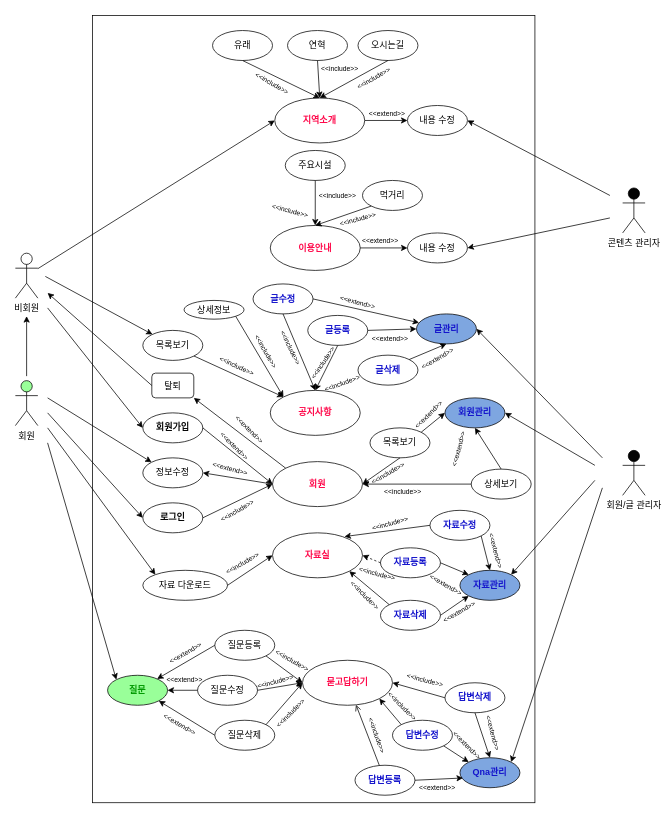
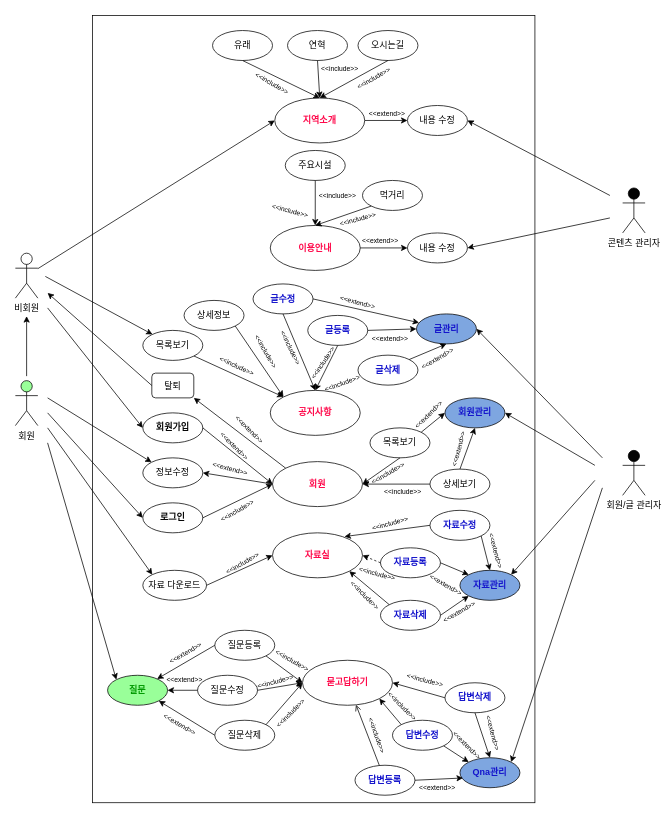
(214, 310) -> (214, 315)
(501, 484) -> (460, 484)
(185, 585) -> (175, 585)
